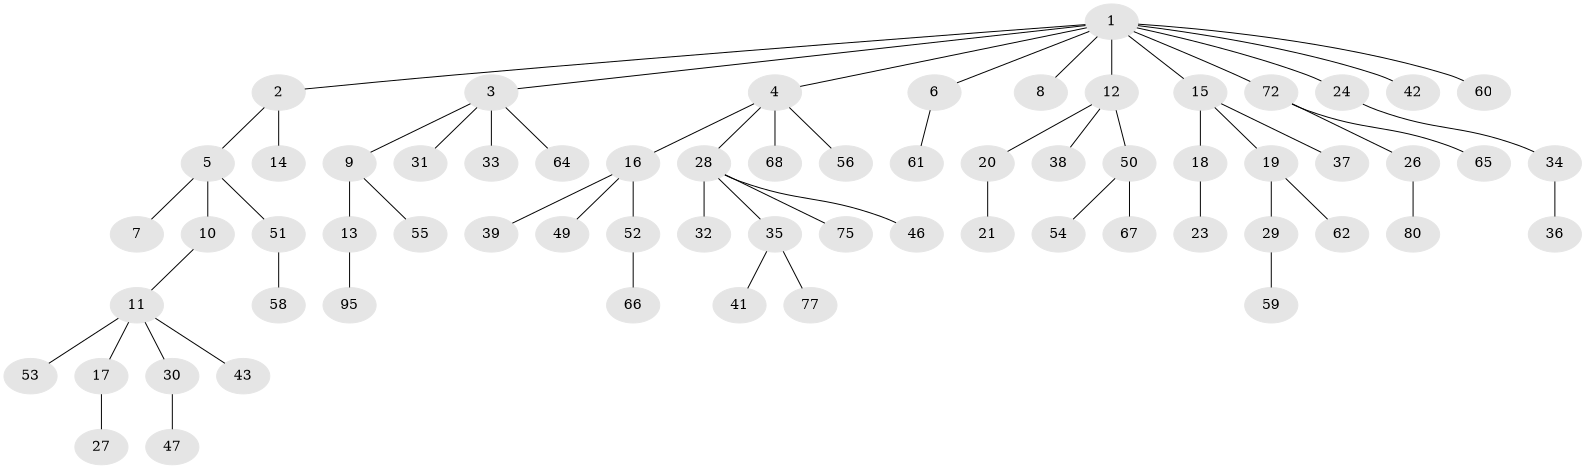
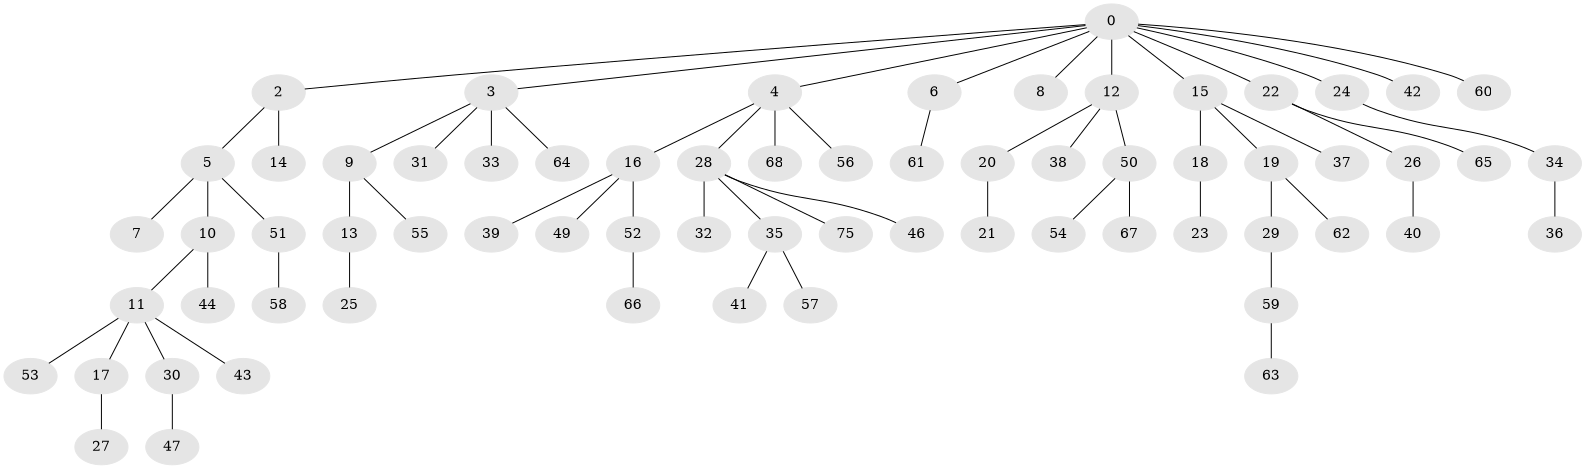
(1112, 22) -> (1112, 22)
(1271, 93) -> (1271, 93)
(1413, 234) -> (1413, 234)
none -> (208, 305)
(350, 305) -> (350, 305)
(810, 305) -> (810, 305)
none -> (1271, 376)
